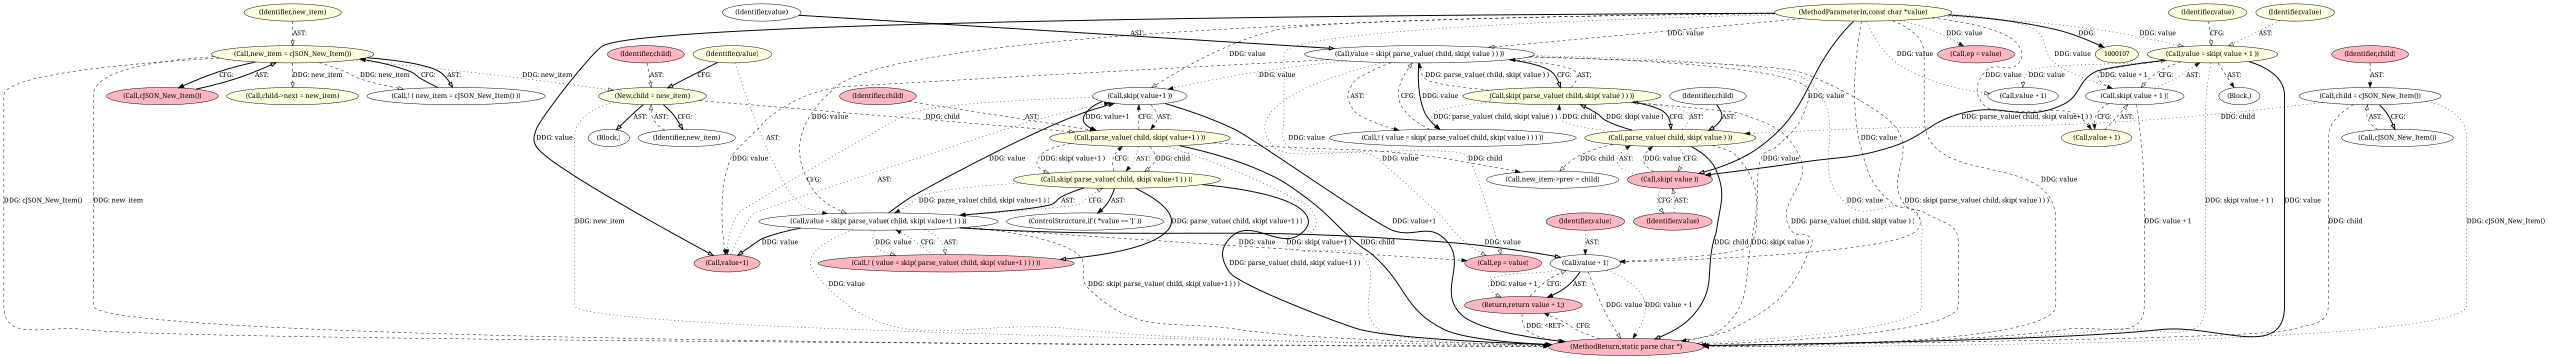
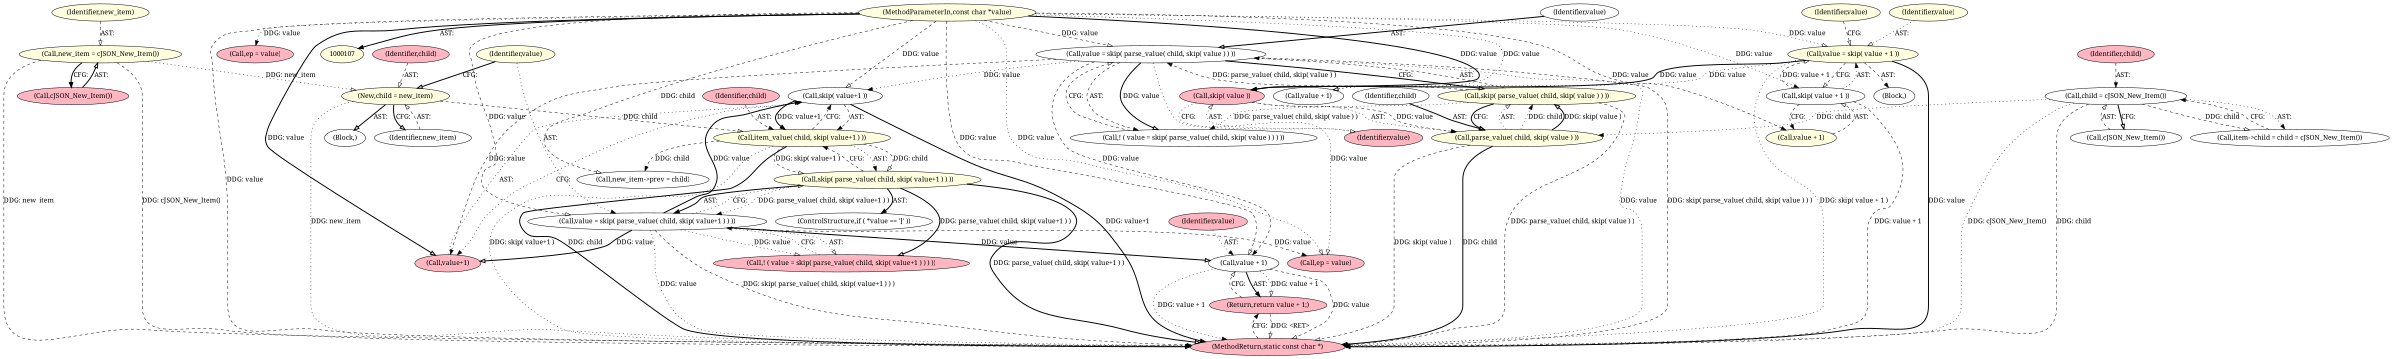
(2088, 33) -> (448, 33)
(293, 96) -> none
(456, 96) -> none
(2027, 117) -> (1678, 75)
(1140, 138) -> (802, 138)
none -> (2290, 138)
(1586, 152) -> (702, 75)
(1683, 157) -> none
(1626, 347) -> (1268, 347)
